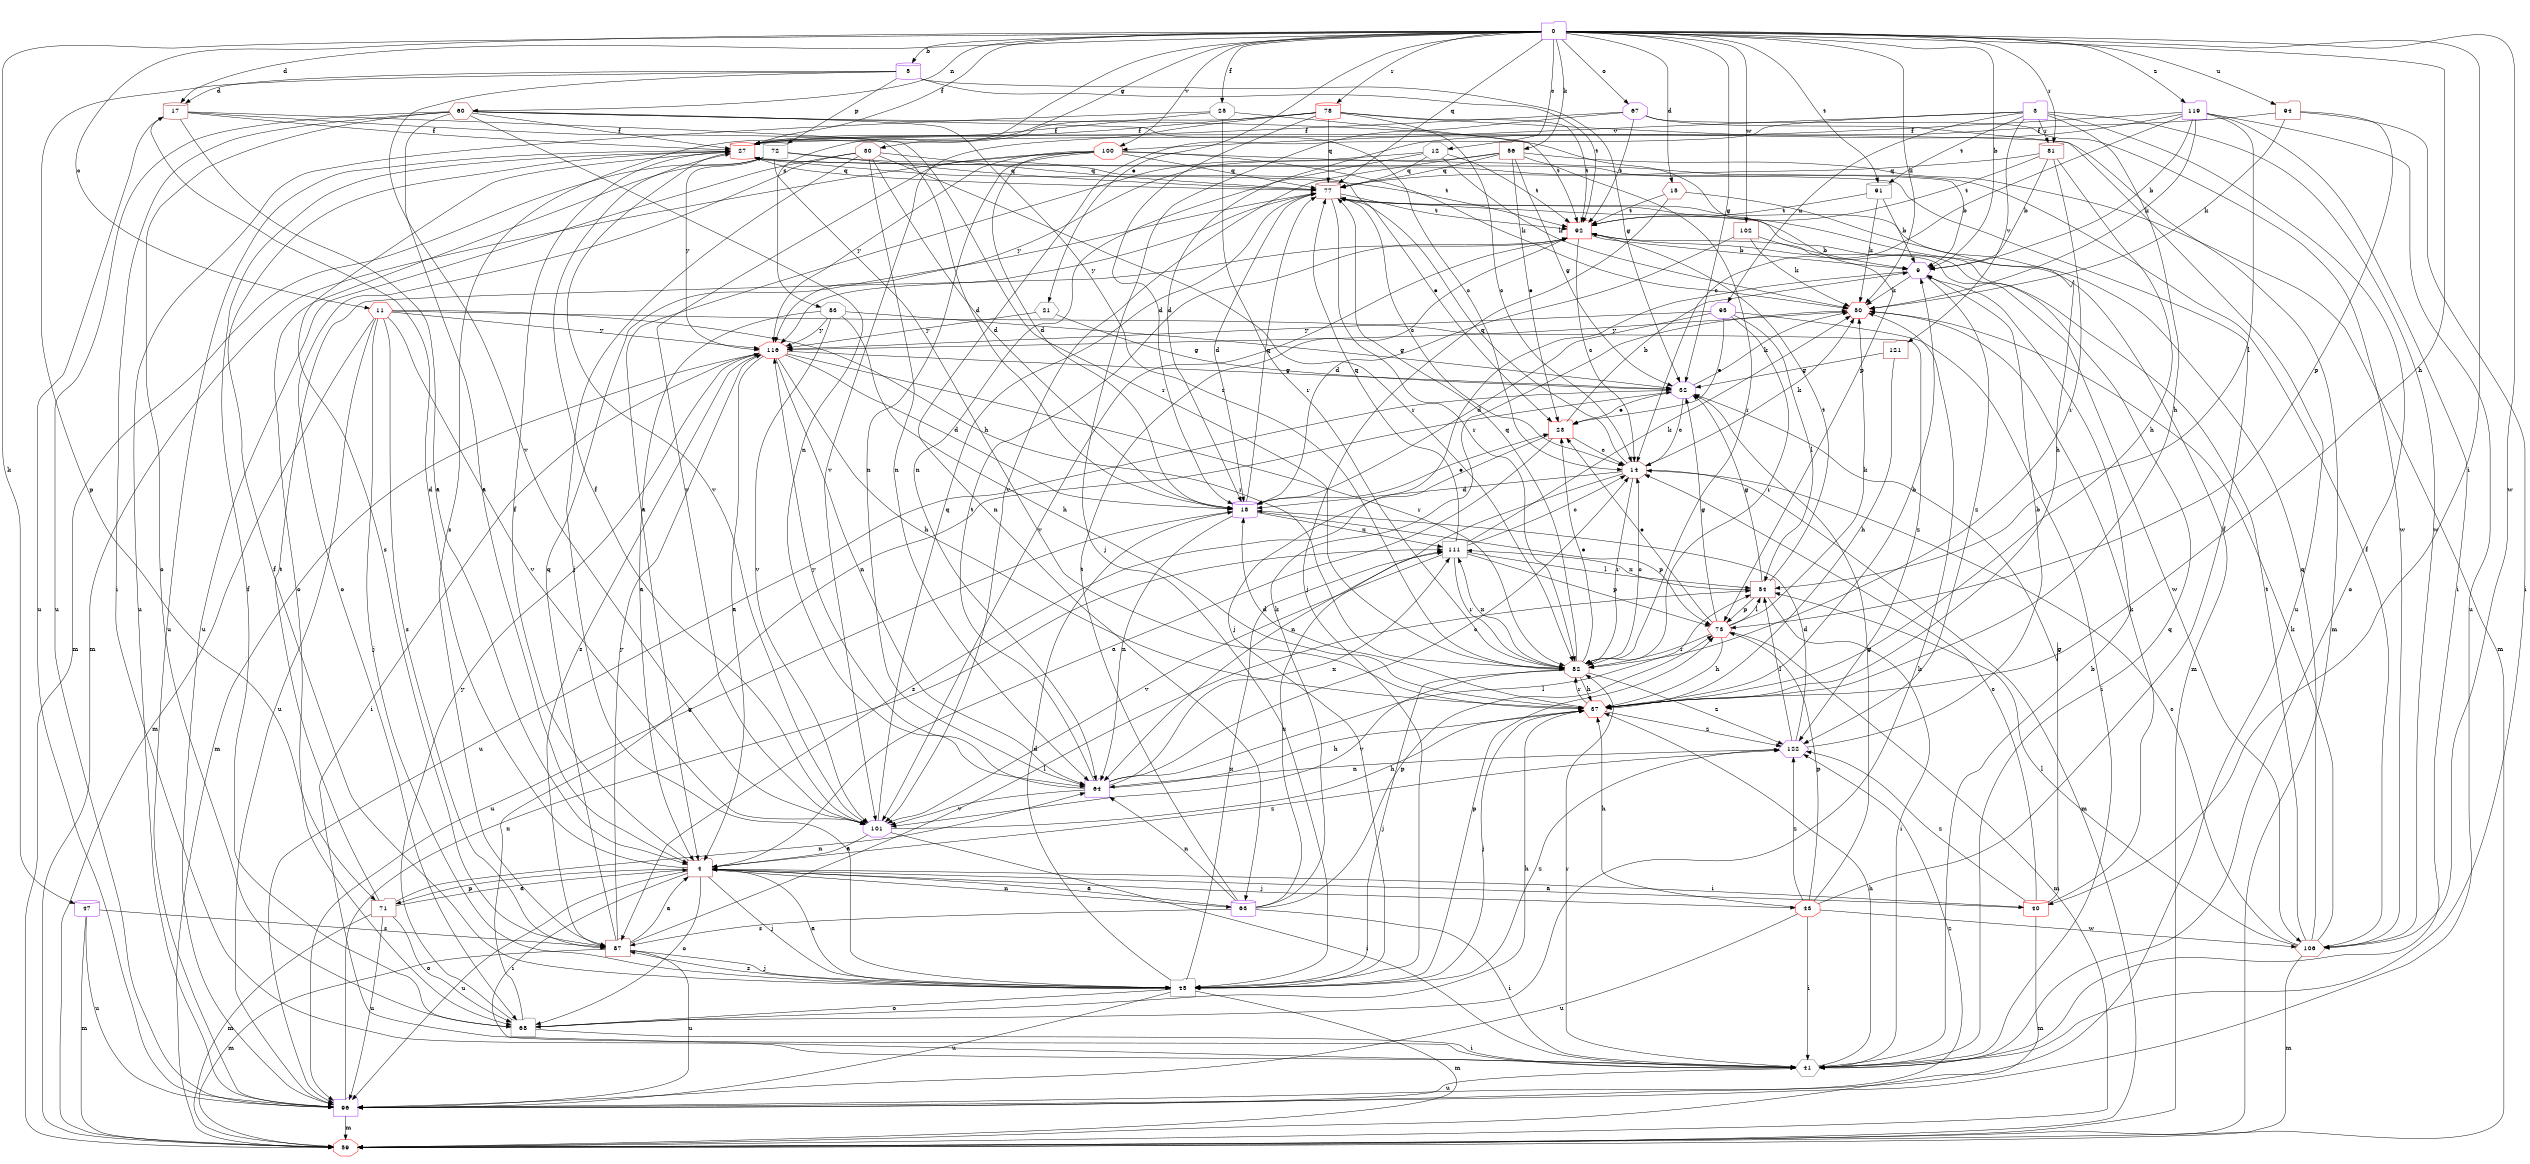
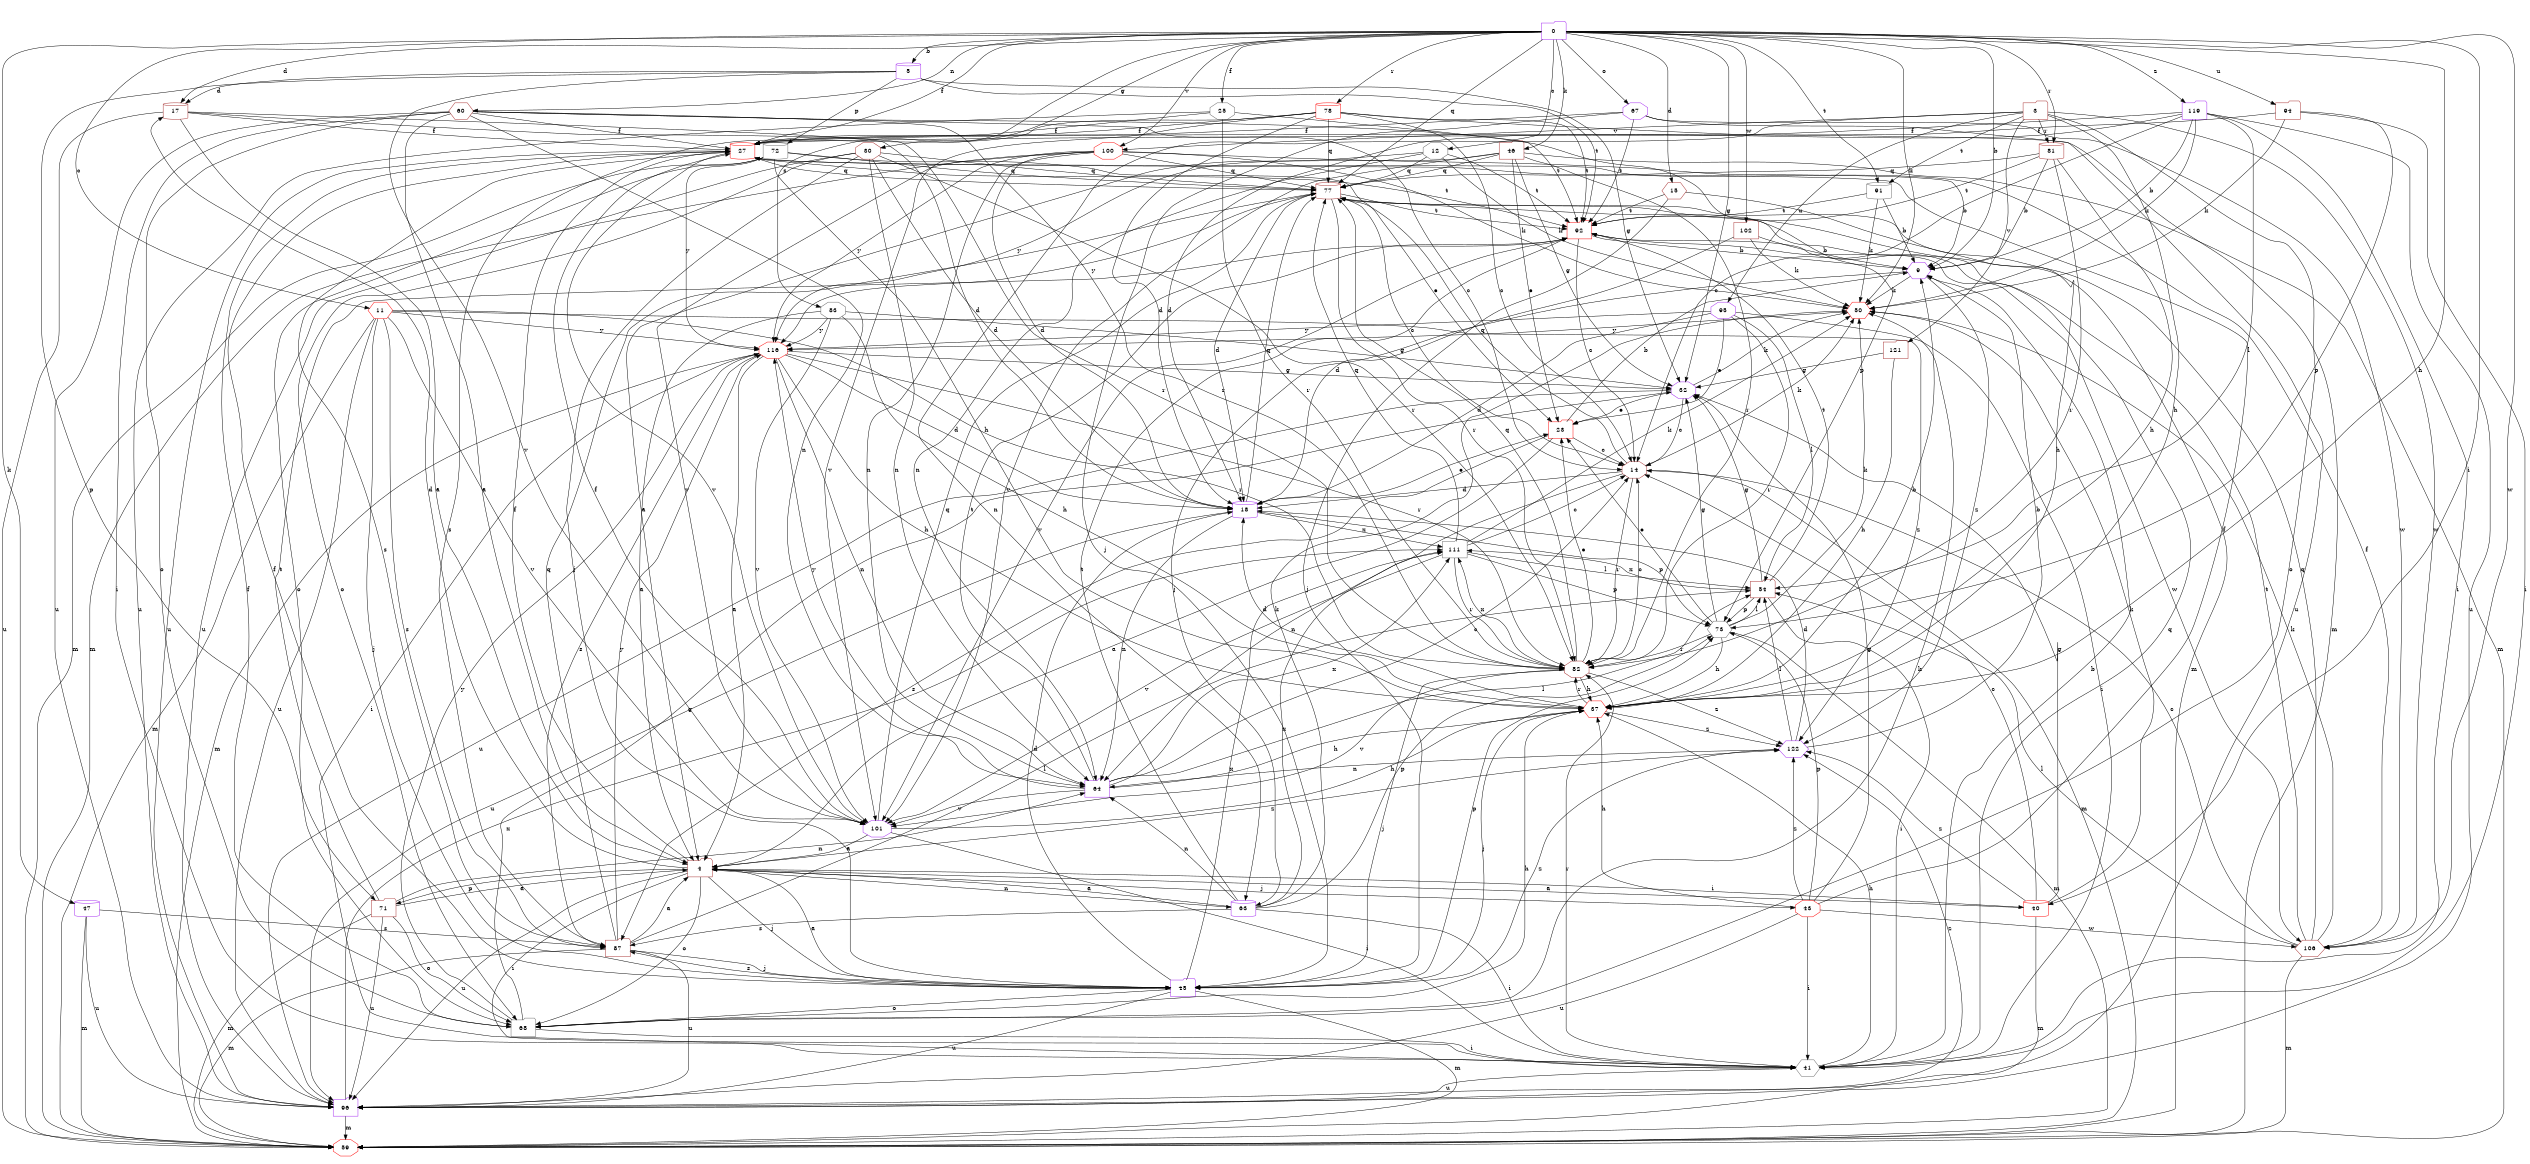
(2035, 111) -> (2035, 111)
(1512, 151) -> (1512, 151)
(1047, 310) -> none
(1425, 481) -> (1277, 395)
(1720, 629) -> (1720, 629)
(2324, 633) -> (1833, 882)
(38, 676) -> (3, 739)
(1183, 988) -> (1183, 988)
